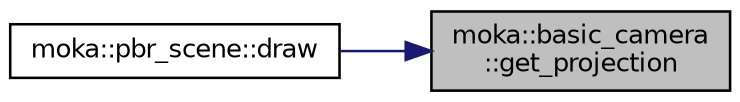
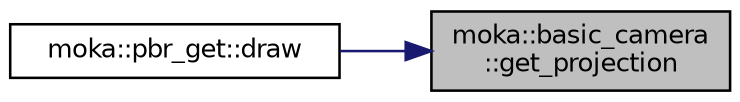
(175, 51) -> (175, 51)
